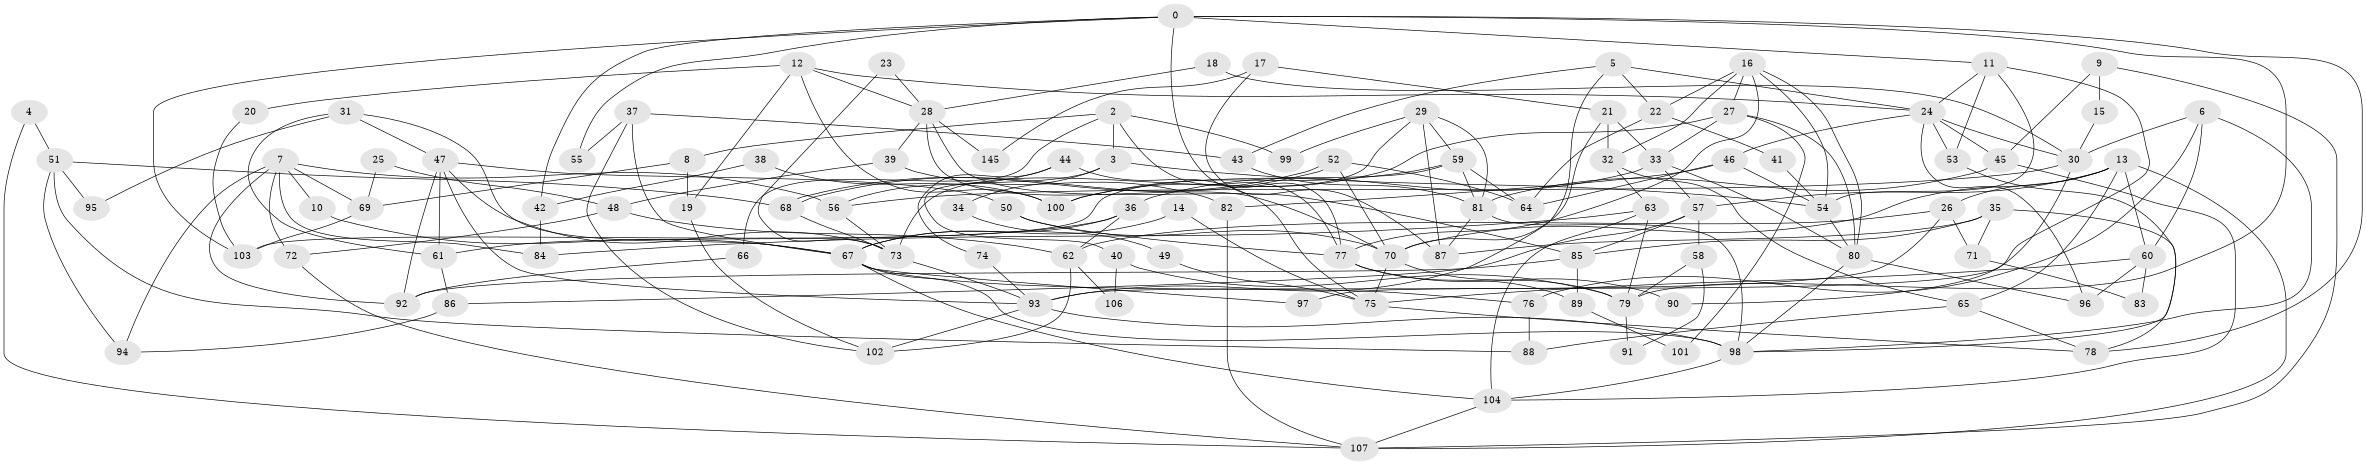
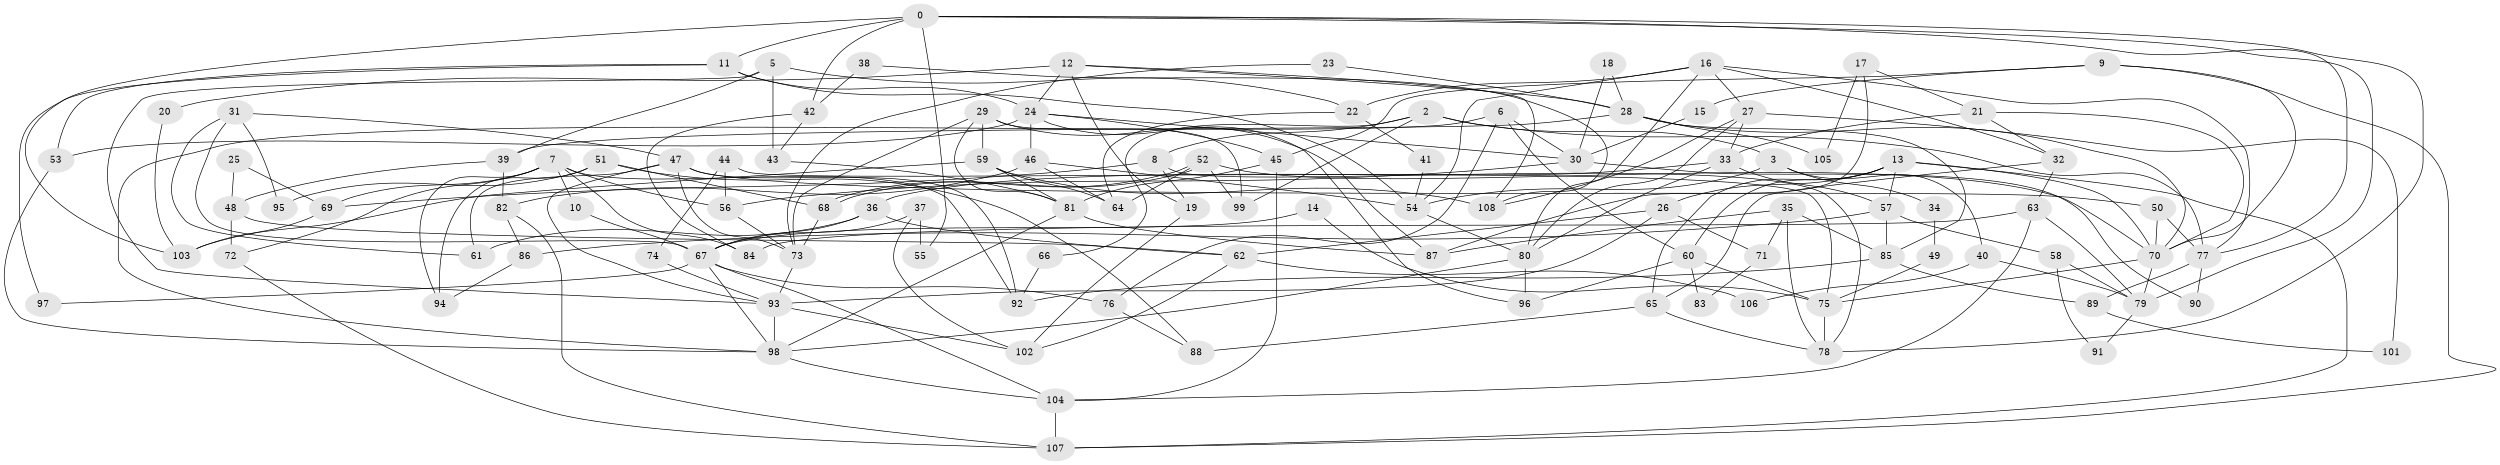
(1791, 91) -> (639, 113)
(29, 112) -> none
none -> (2294, 125)
(964, 134) -> (790, 138)
(991, 160) -> (1823, 160)
none -> (1745, 179)
none -> (1224, 187)
(1056, 208) -> (1487, 208)
(445, 280) -> (513, 232)
